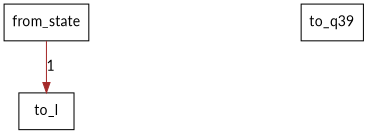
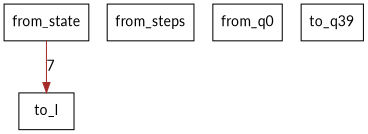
none -> (151, 22)
none -> (248, 22)
(51, 67) -> (51, 67)
